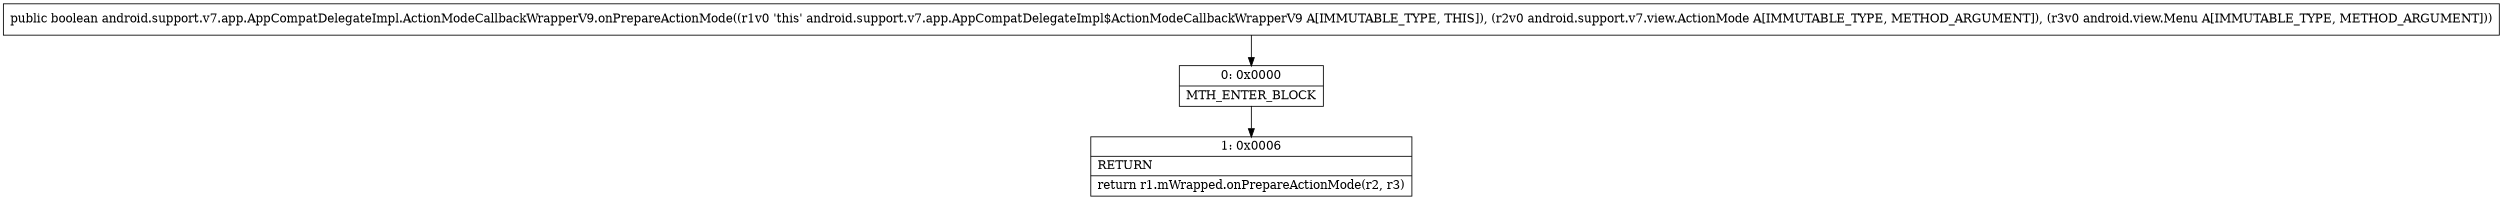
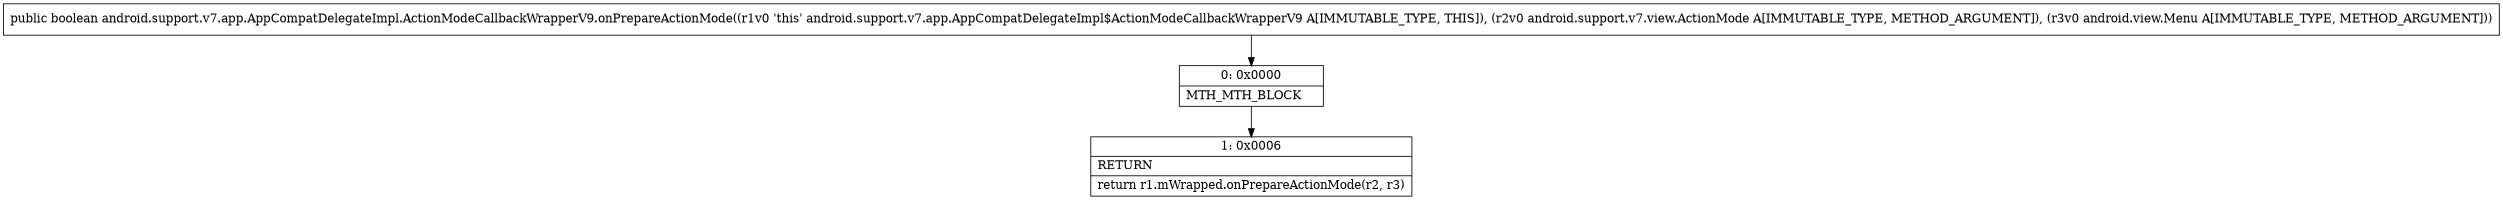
(1251, 96) -> (1244, 96)
